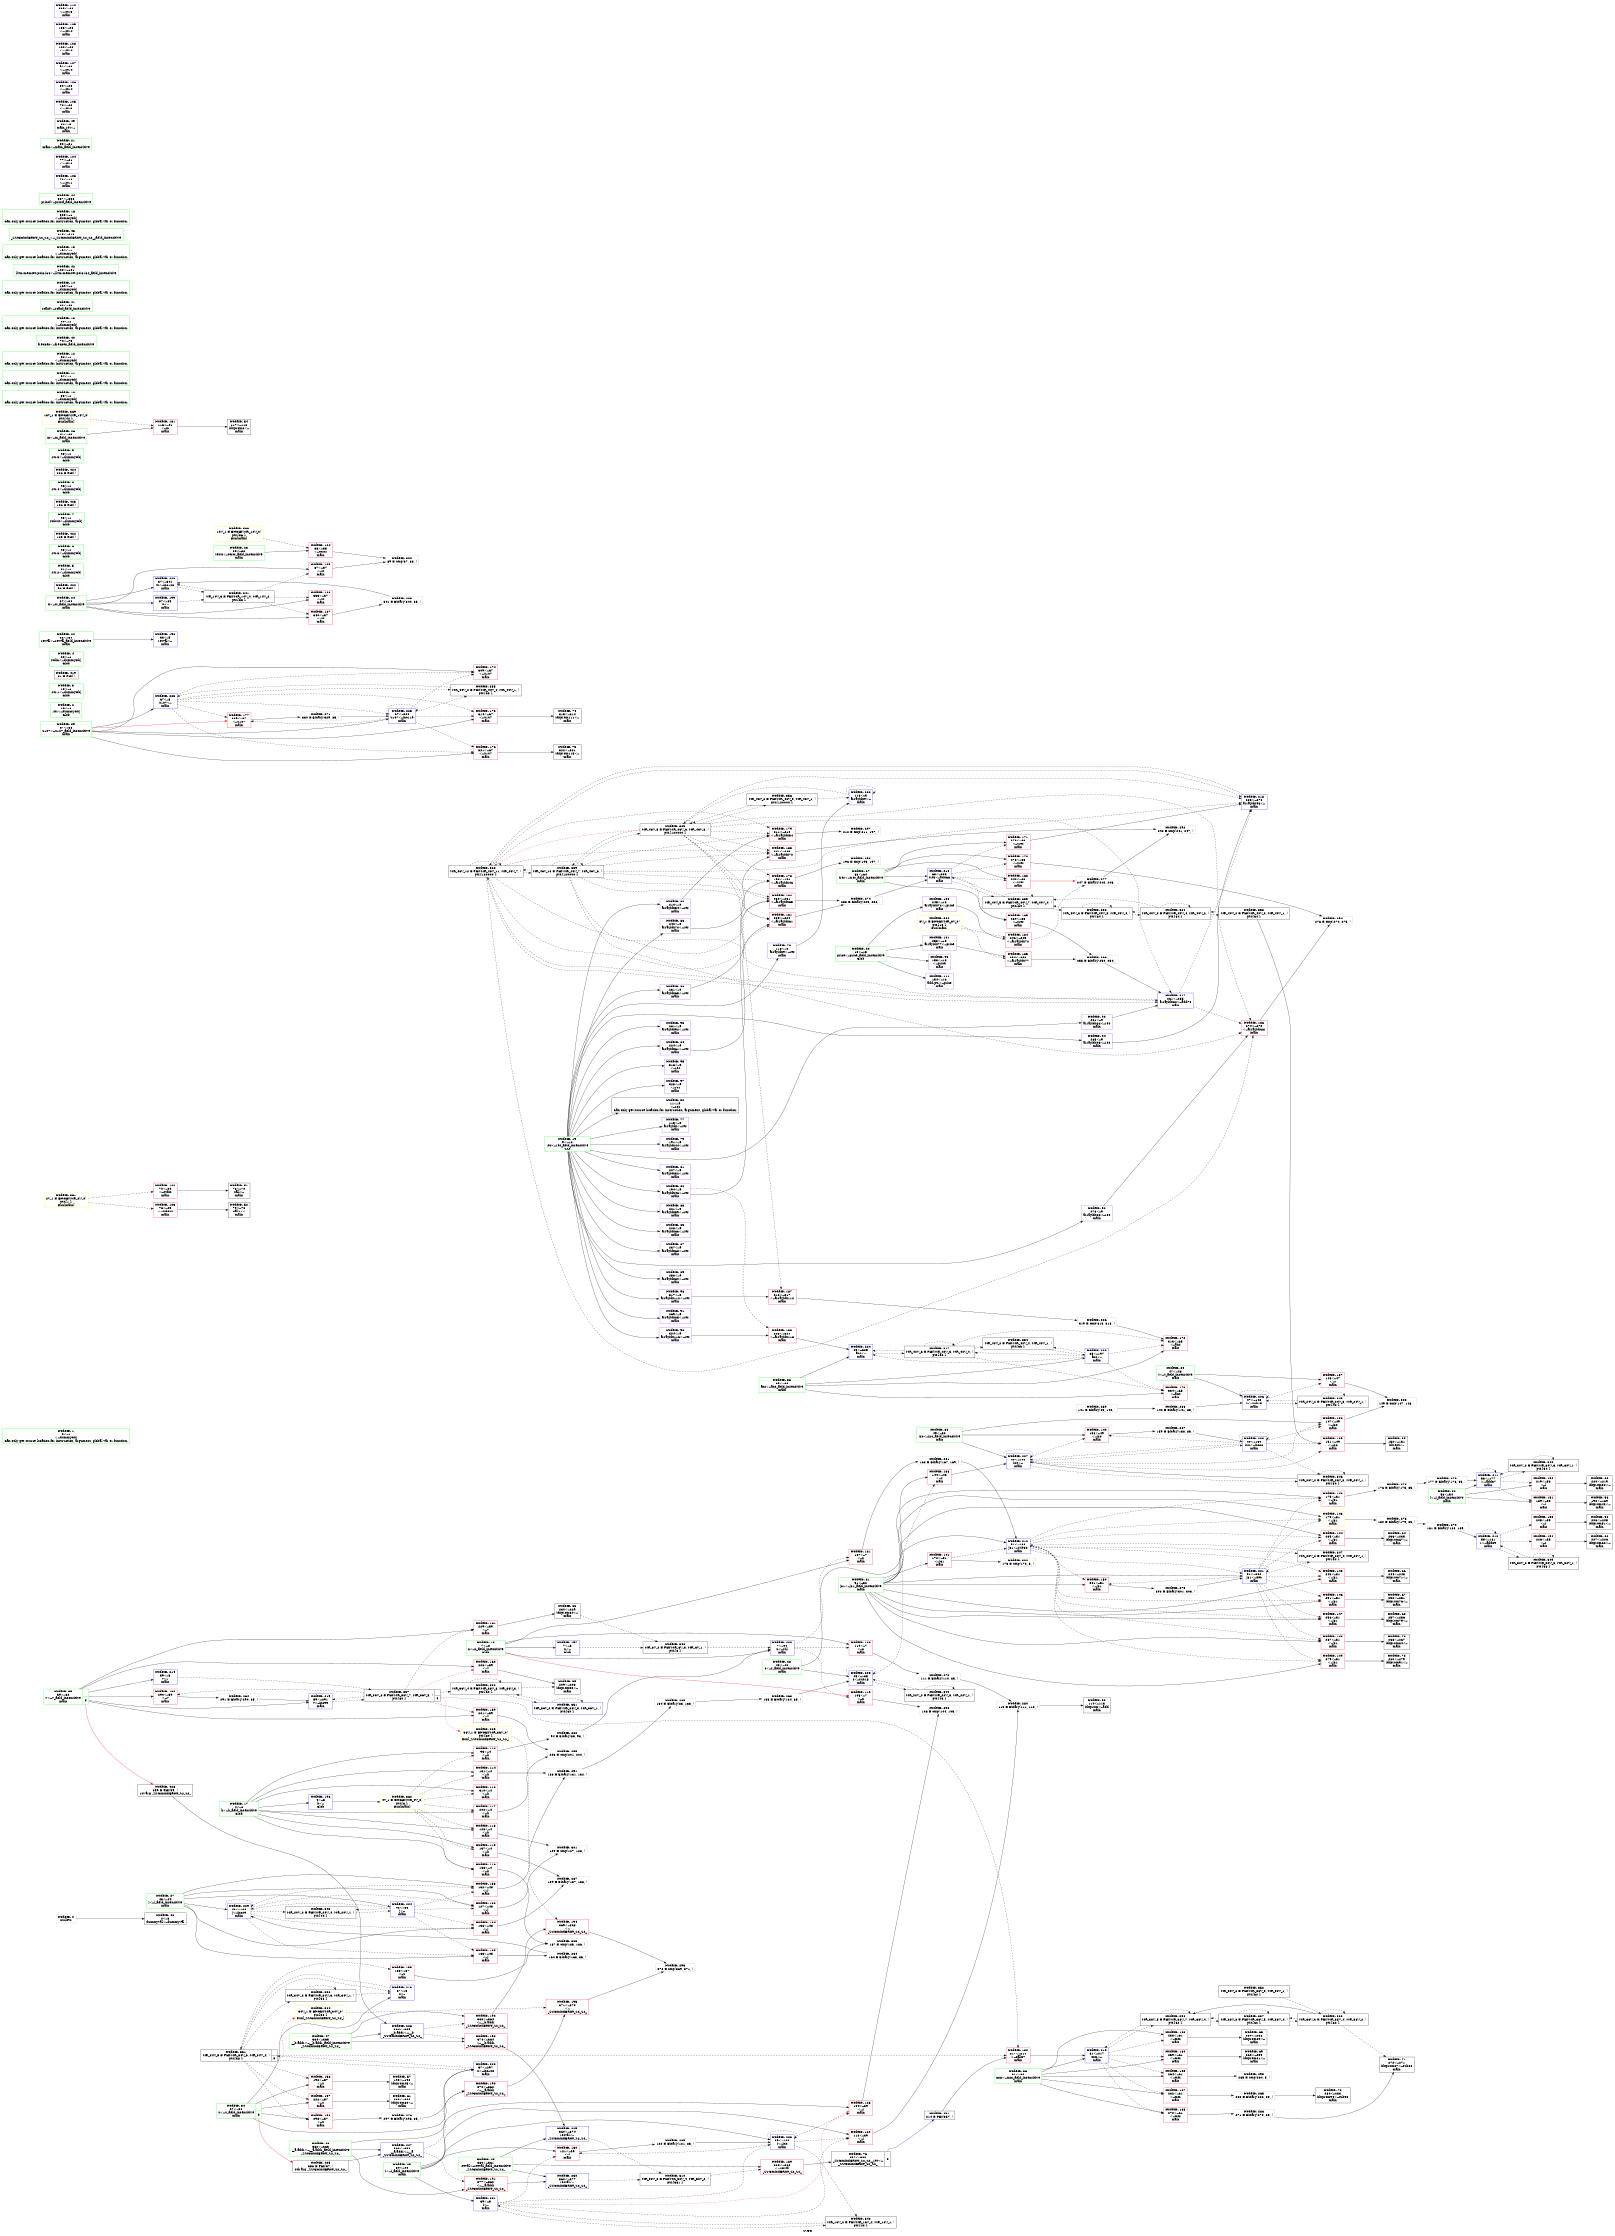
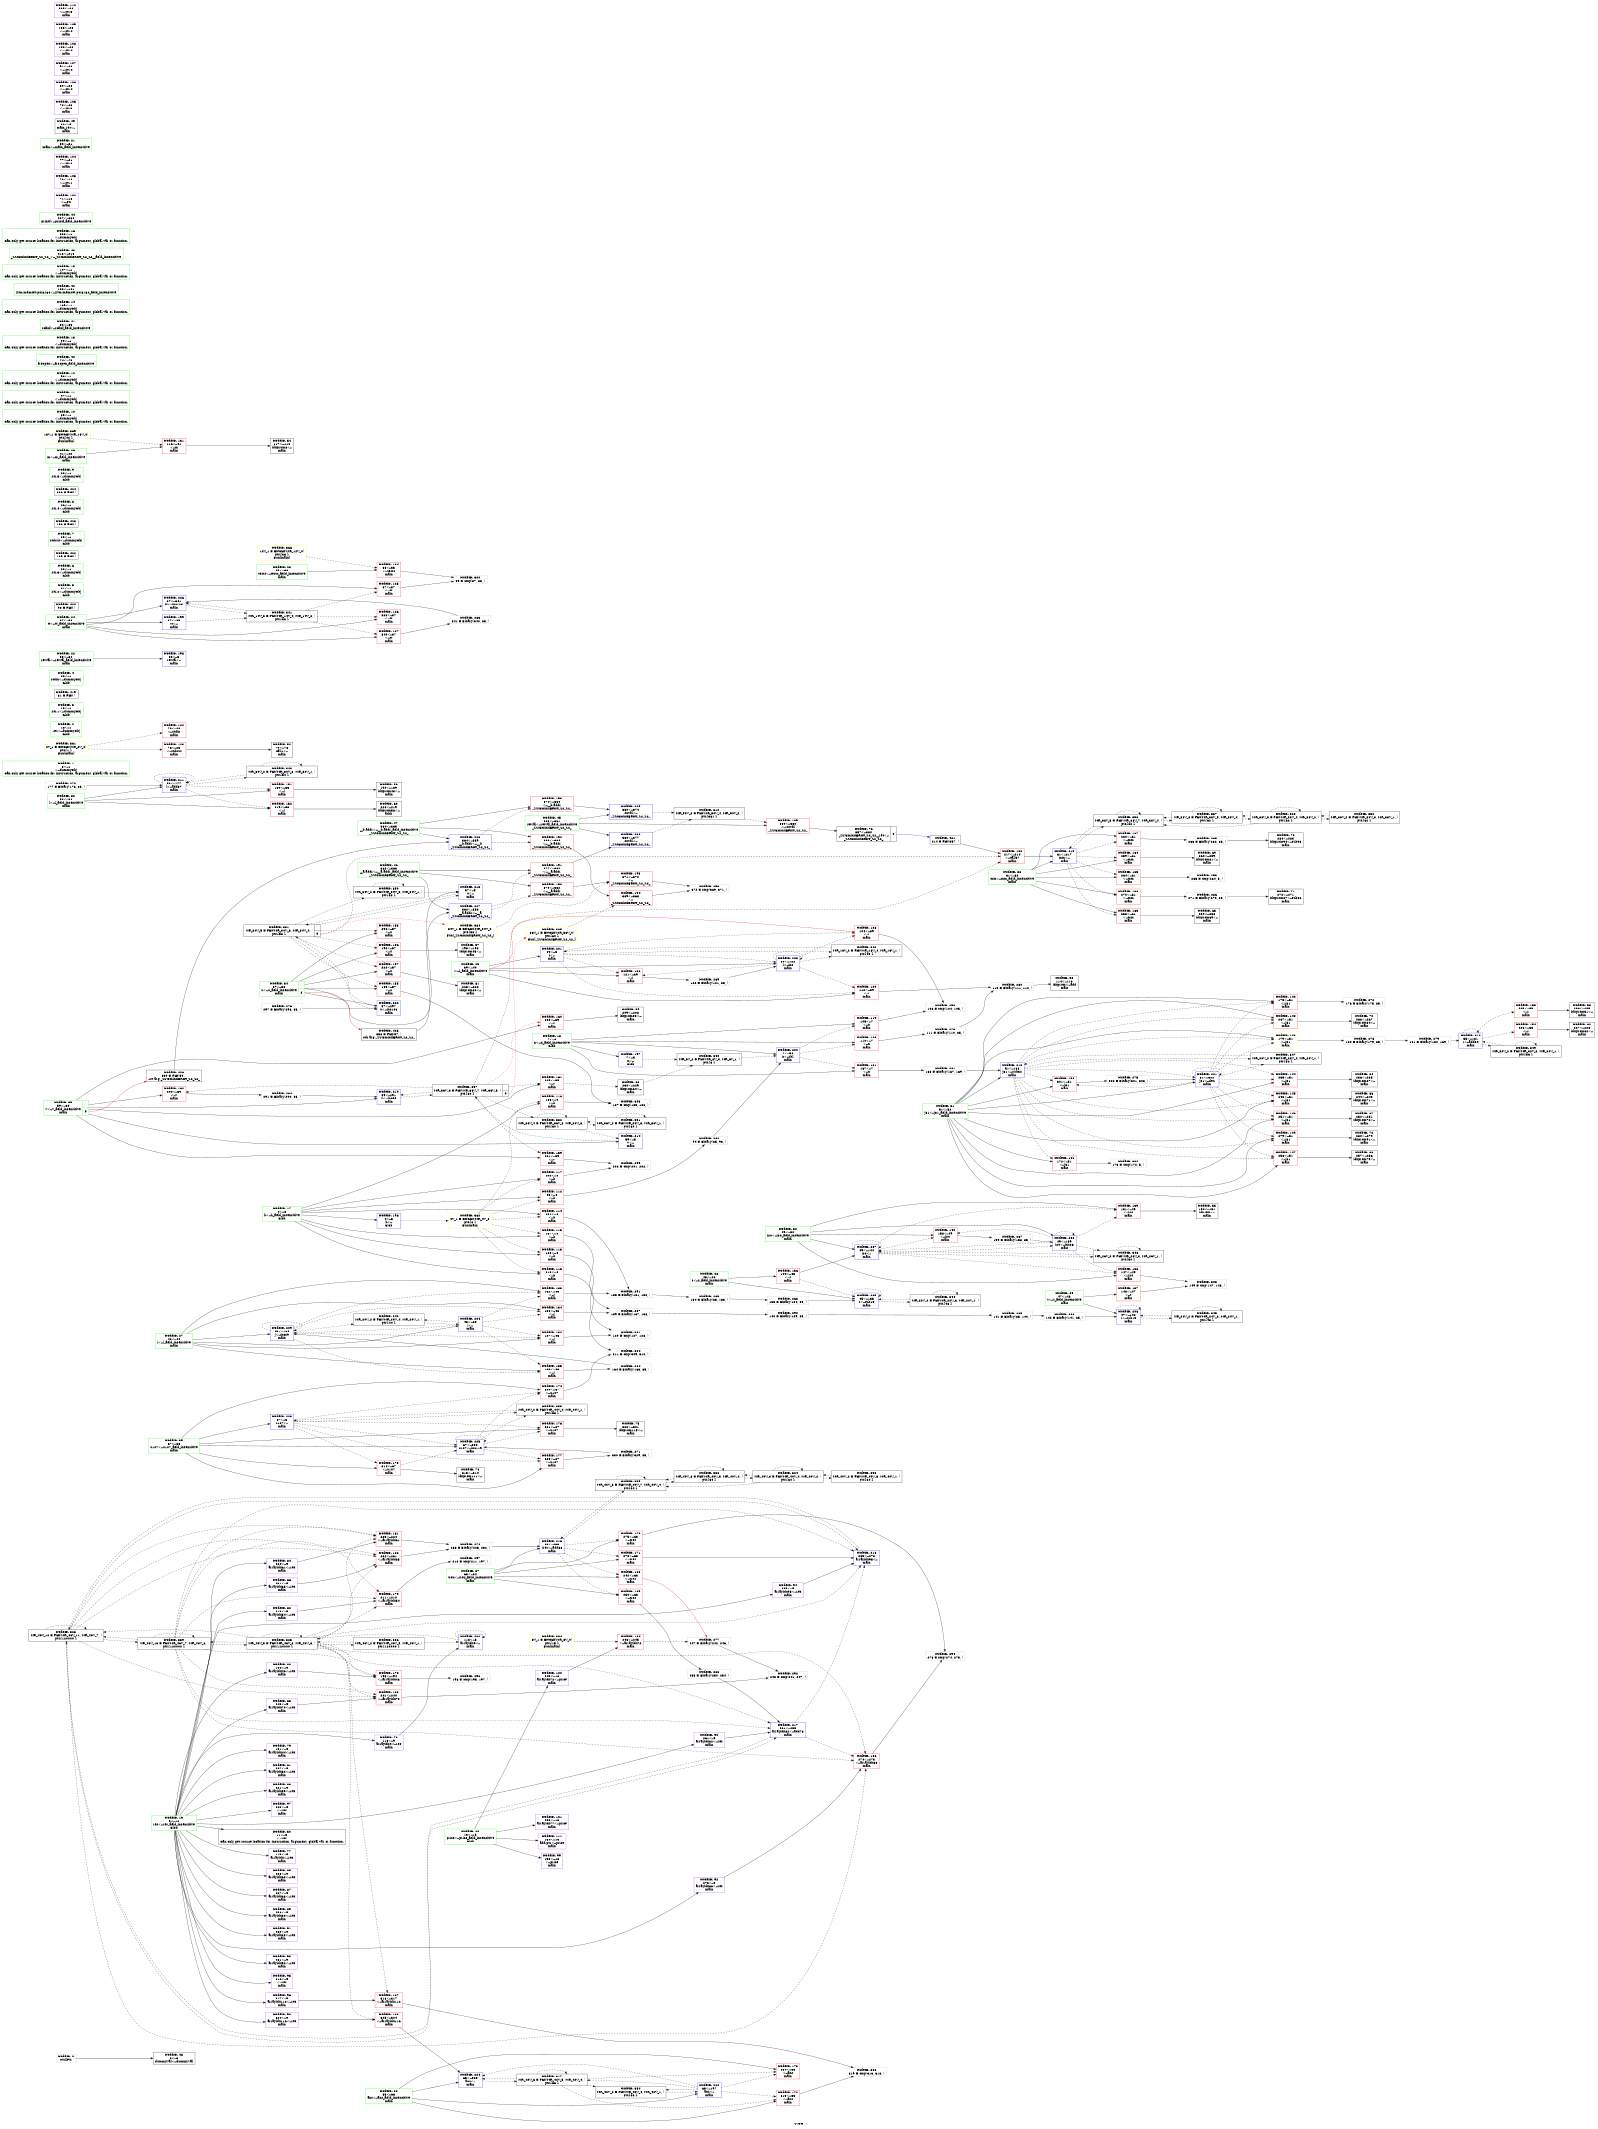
none -> (66, 201)
(444, 716) -> (428, 1458)
(158, 724) -> (362, 1484)
(566, 839) -> (180, 1630)
(1018, 959) -> none
none -> (340, 989)
(567, 1149) -> (174, 1828)
(1290, 1186) -> (961, 1203)
(239, 1190) -> none
none -> (932, 1225)
(745, 1242) -> (350, 1830)
none -> (788, 1315)
(1139, 1331) -> (826, 2085)
none -> (631, 1353)
(1294, 1391) -> none
(1165, 1474) -> (987, 1253)
(1421, 1483) -> none
(1600, 1488) -> (389, 814)
(978, 1553) -> (1026, 1121)
(902, 1589) -> (826, 1288)
(525, 1620) -> (590, 1085)
(675, 1679) -> (712, 1032)
(537, 1687) -> (597, 1134)
(567, 1708) -> (631, 1123)
(355, 1802) -> (423, 1221)
(1255, 2004) -> (1212, 827)
(1363, 2041) -> (1324, 819)
(613, 2103) -> (655, 918)
(356, 2119) -> none
(700, 2203) -> (708, 936)
